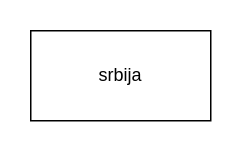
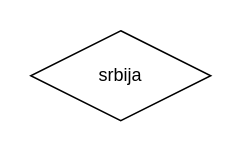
(121, 76) -> (121, 76)
